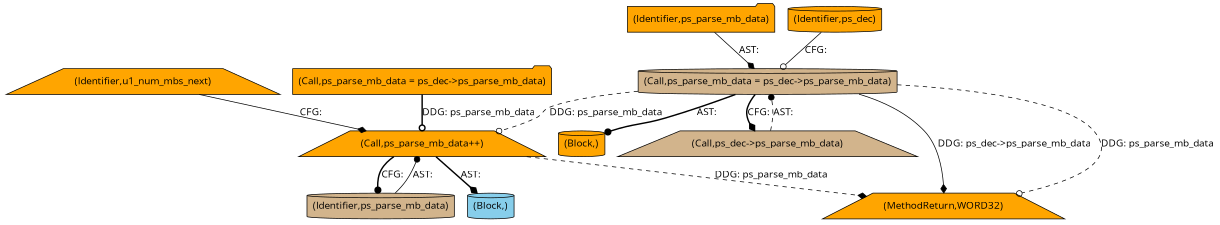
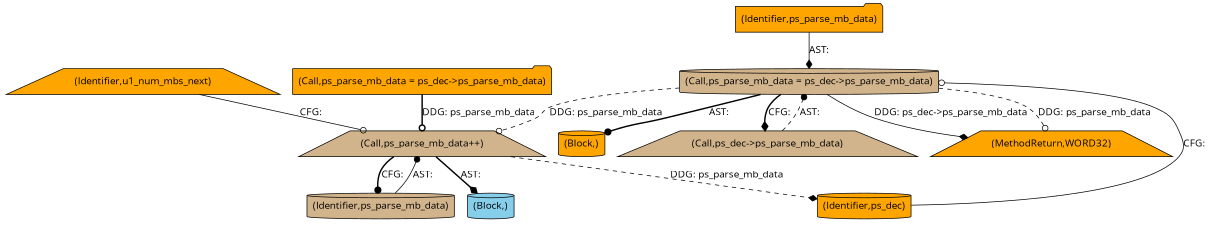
(278, 112) -> (280, 112)
(422, 144) -> (422, 144)
(692, 176) -> (660, 177)
